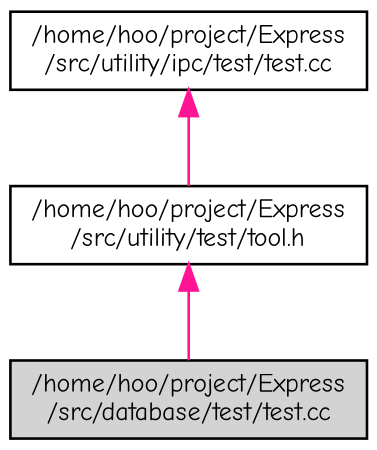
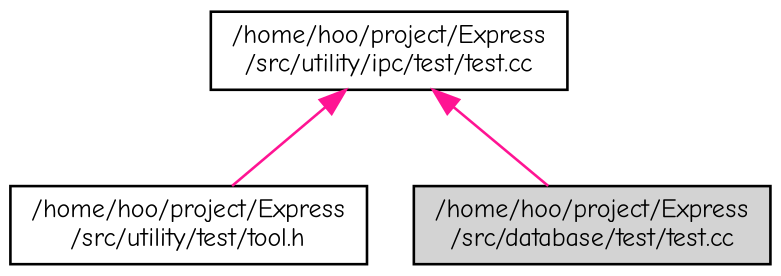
(189, 326) -> (501, 146)
